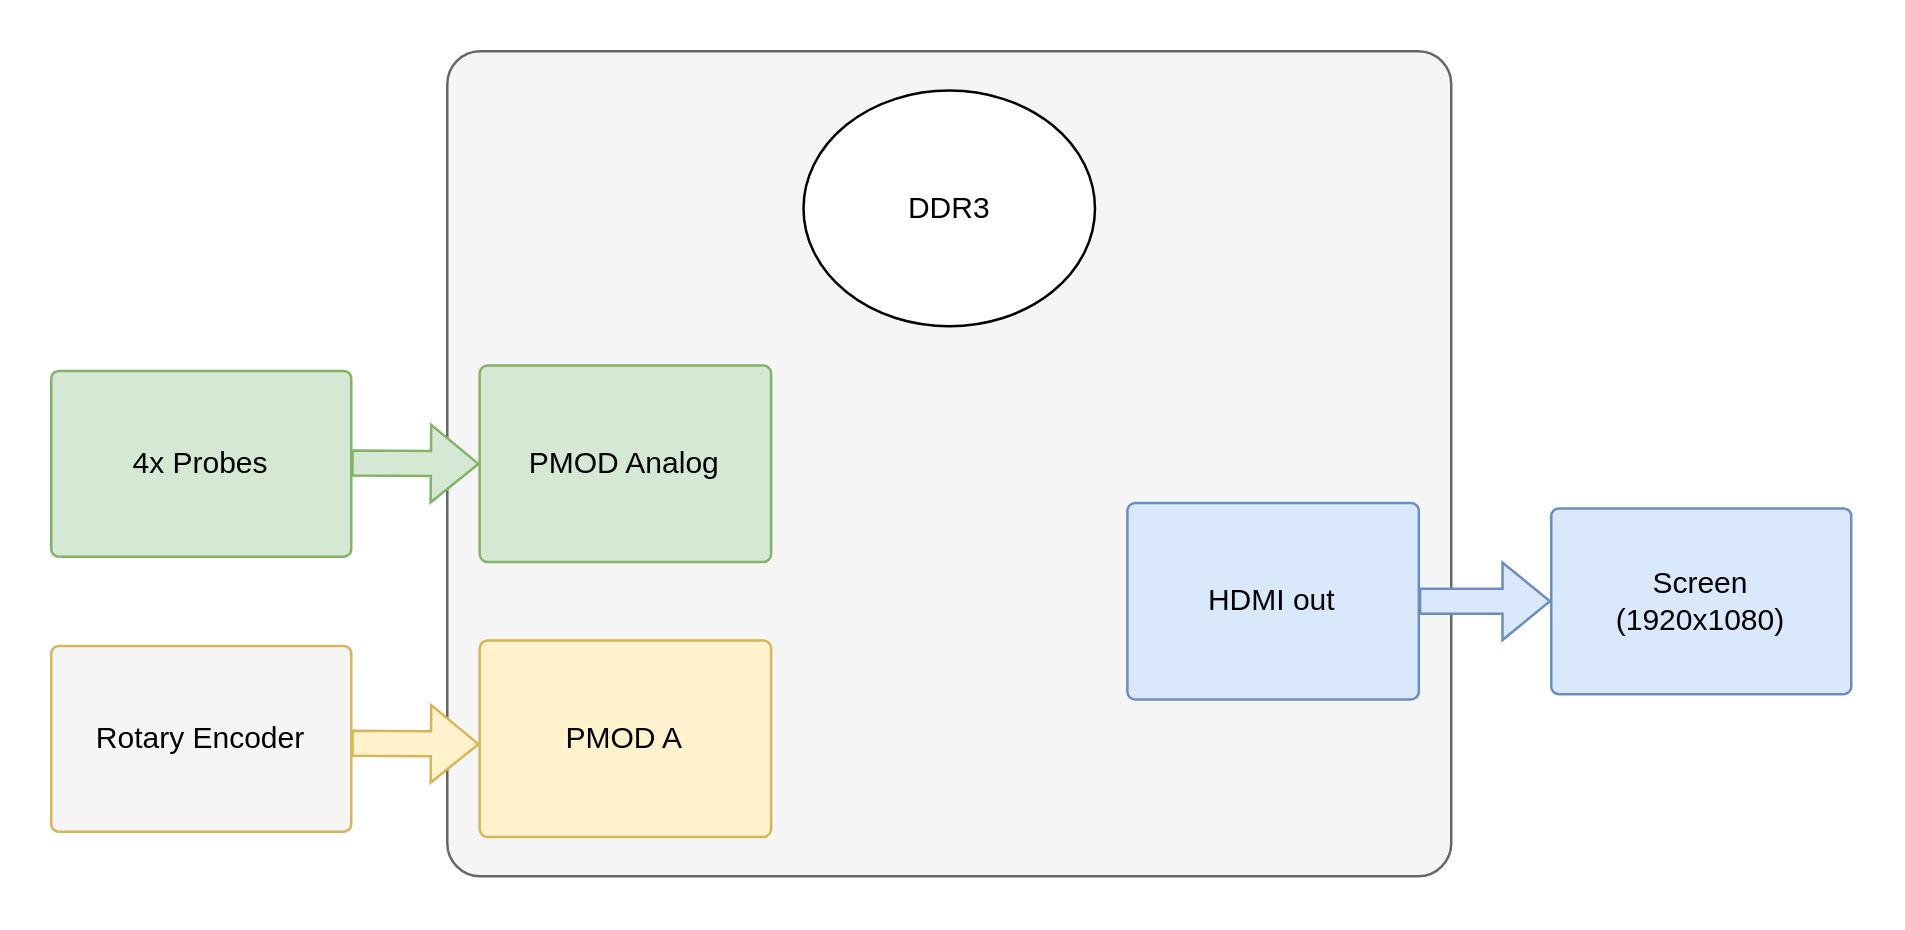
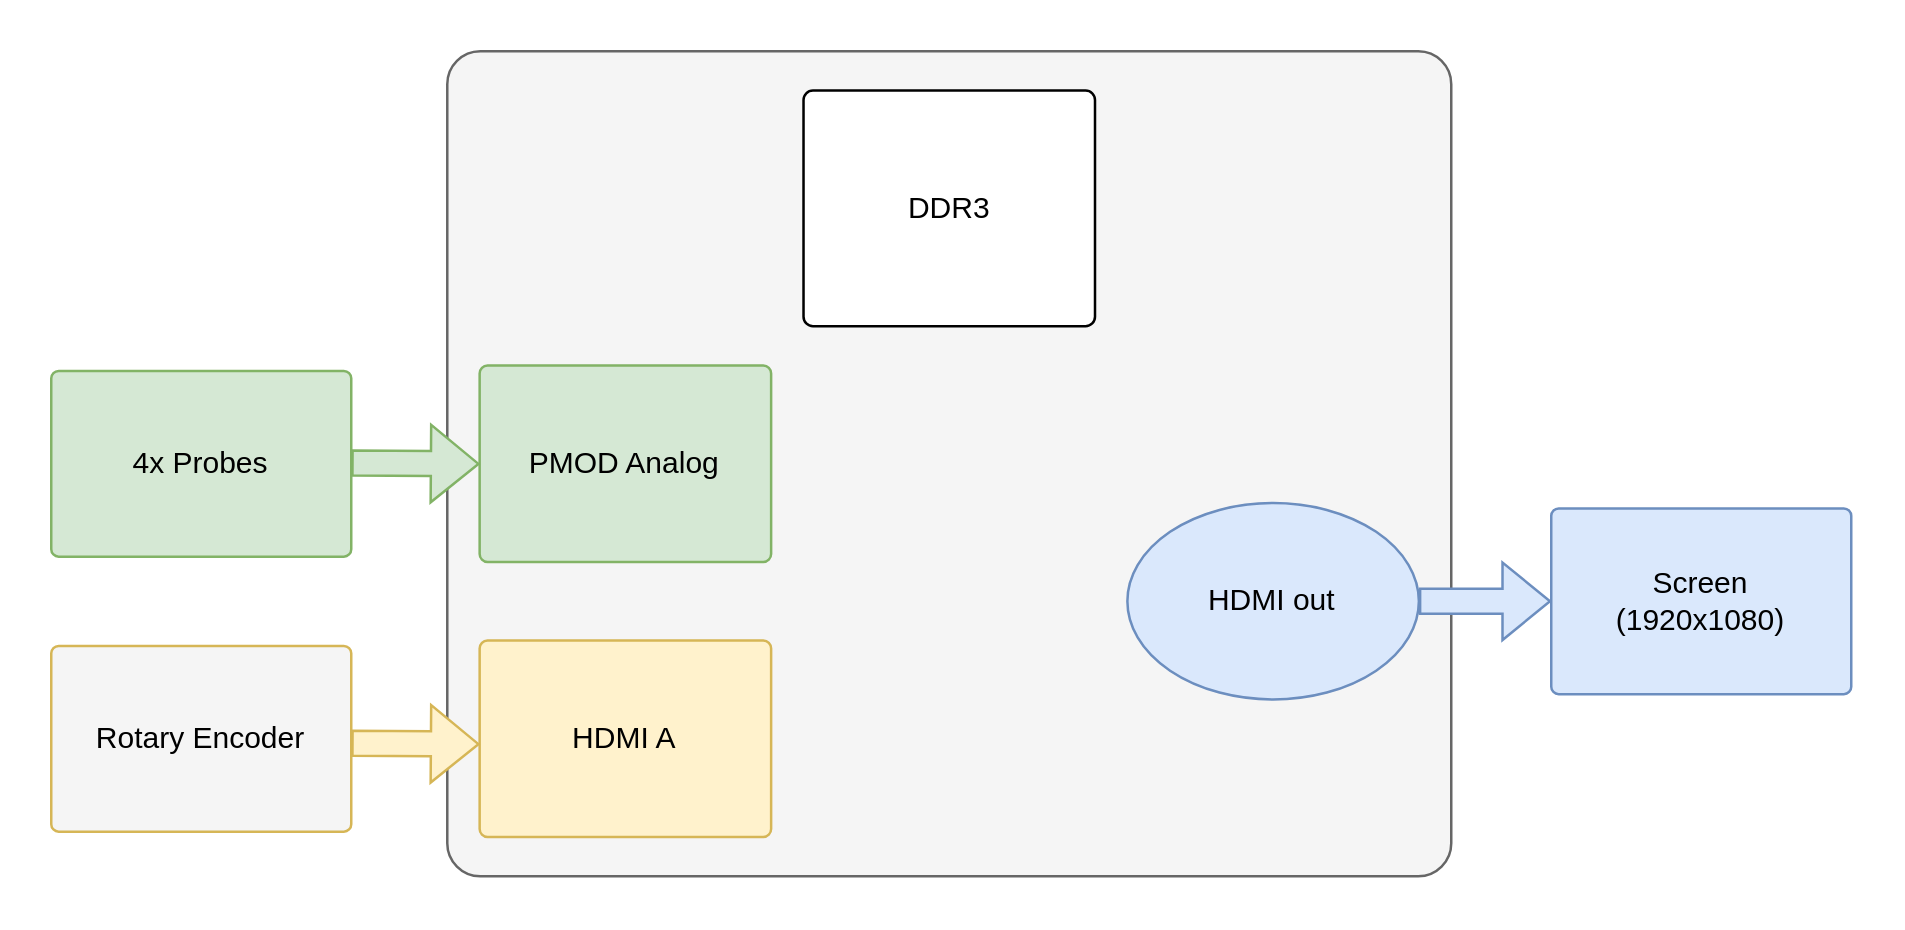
(949, 208) -> (949, 208)
(1273, 601) -> (1273, 601)
(625, 739) -> (625, 739)
